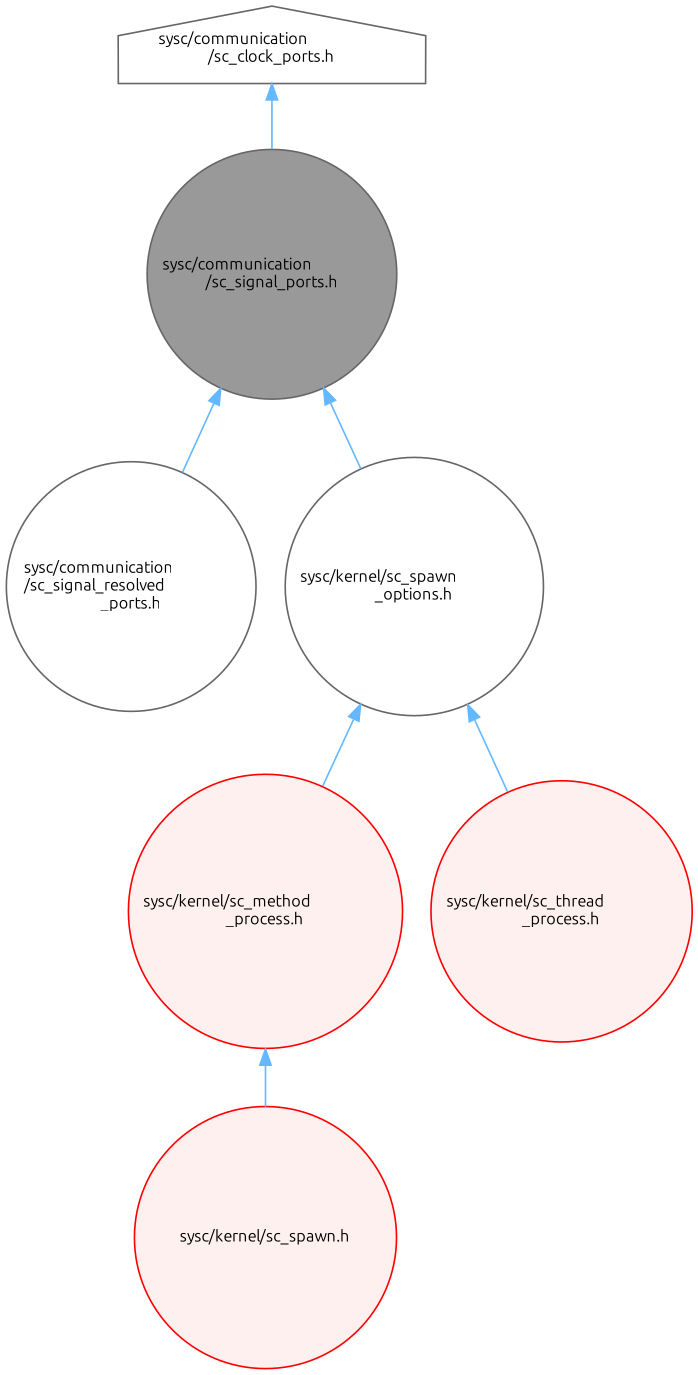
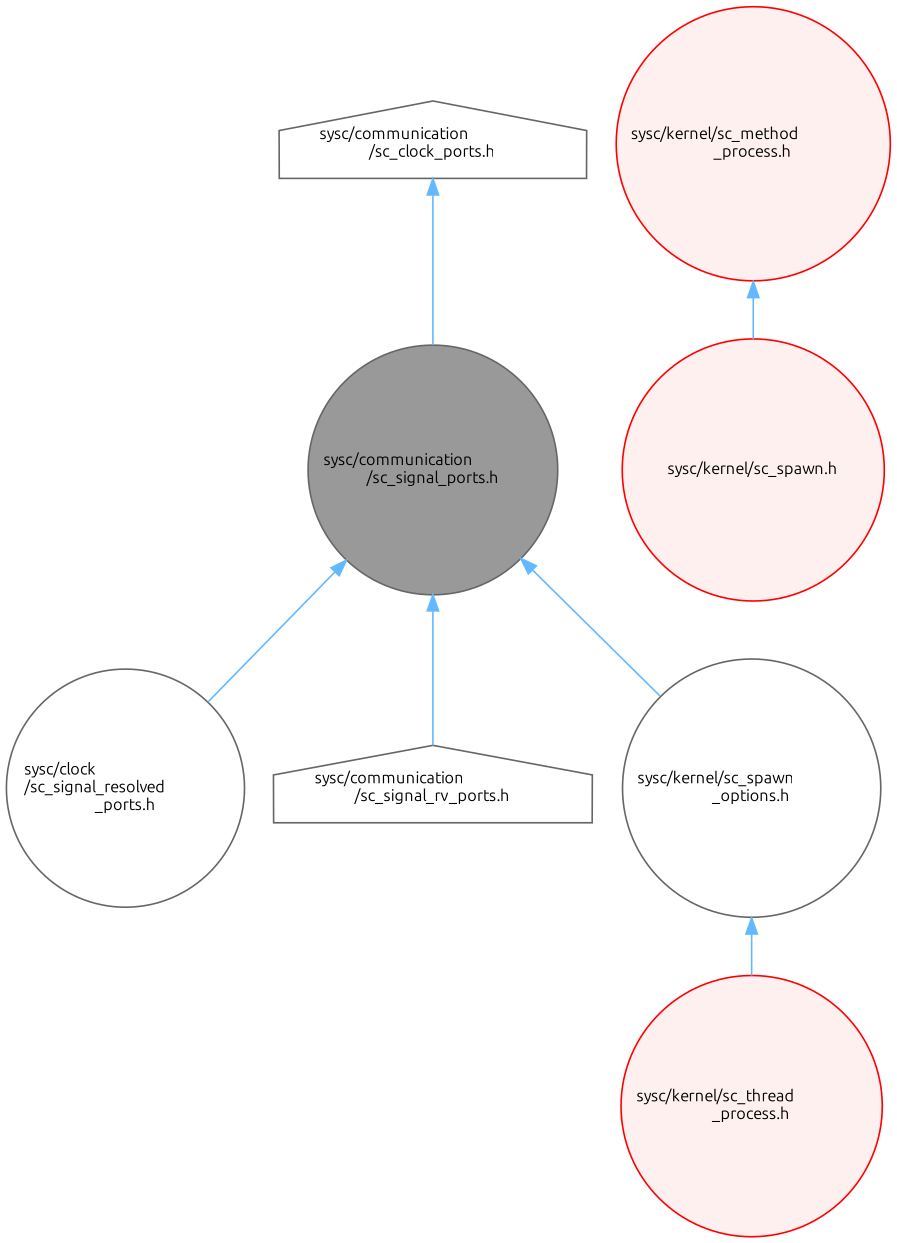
(131, 587) -> (125, 788)
(338, 753) -> none
none -> (433, 788)
